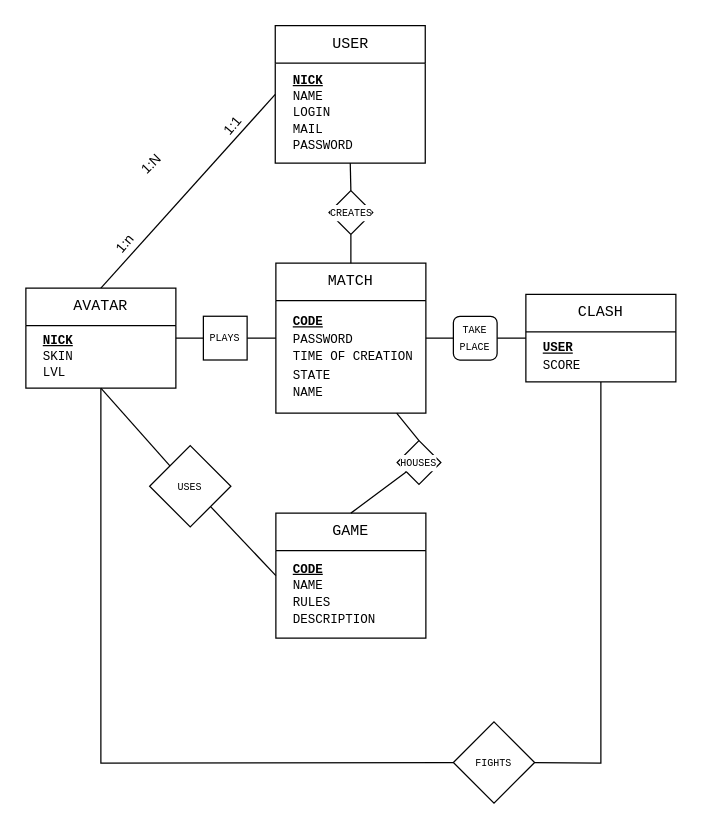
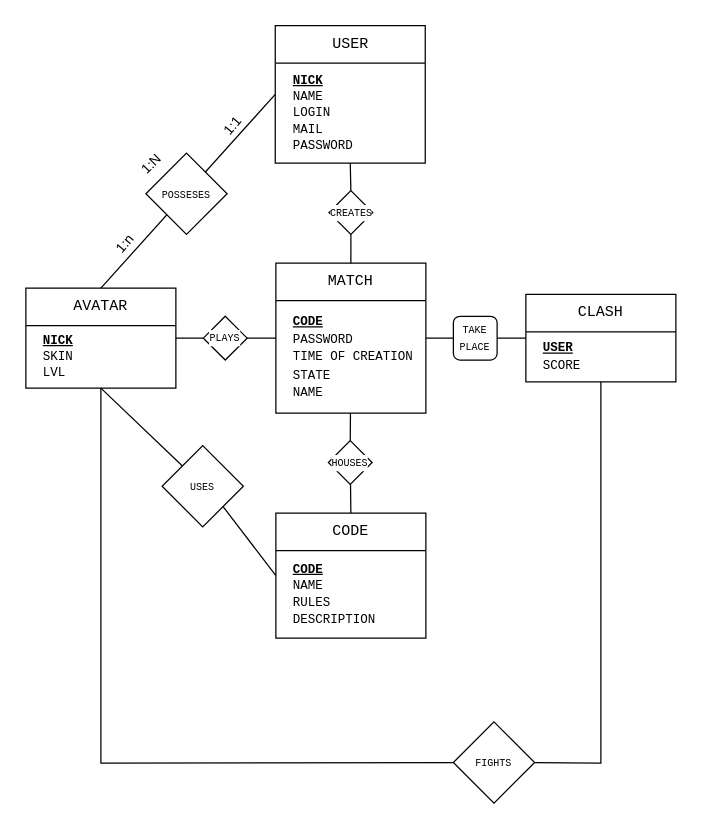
none -> (186, 194)
(225, 338) -> (225, 338)
(419, 463) -> (350, 463)
(190, 486) -> (203, 486)
(351, 532) -> (351, 532)
